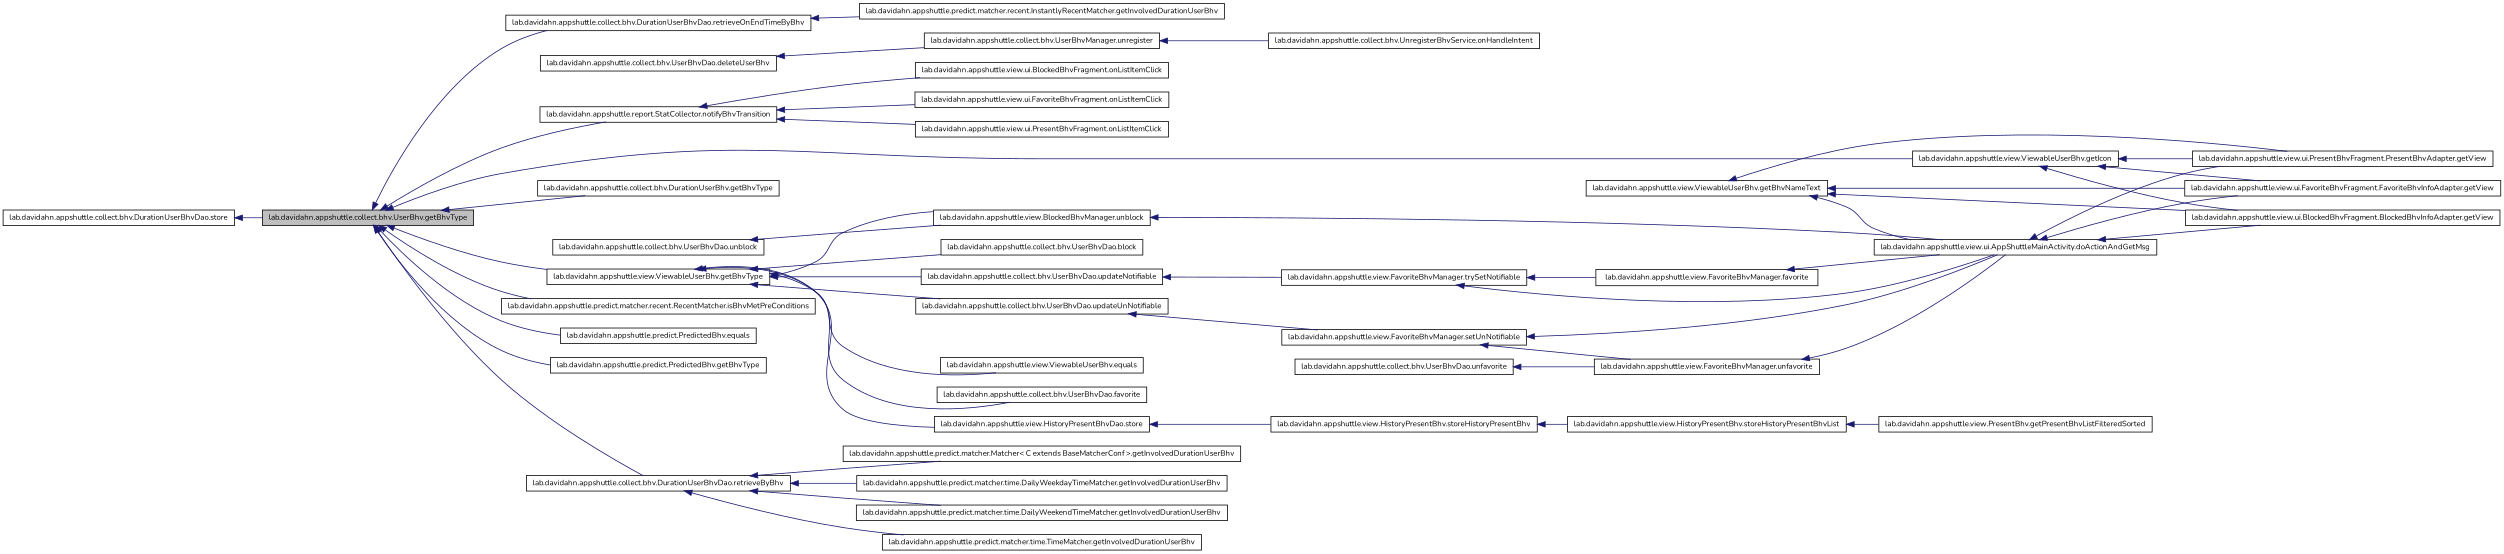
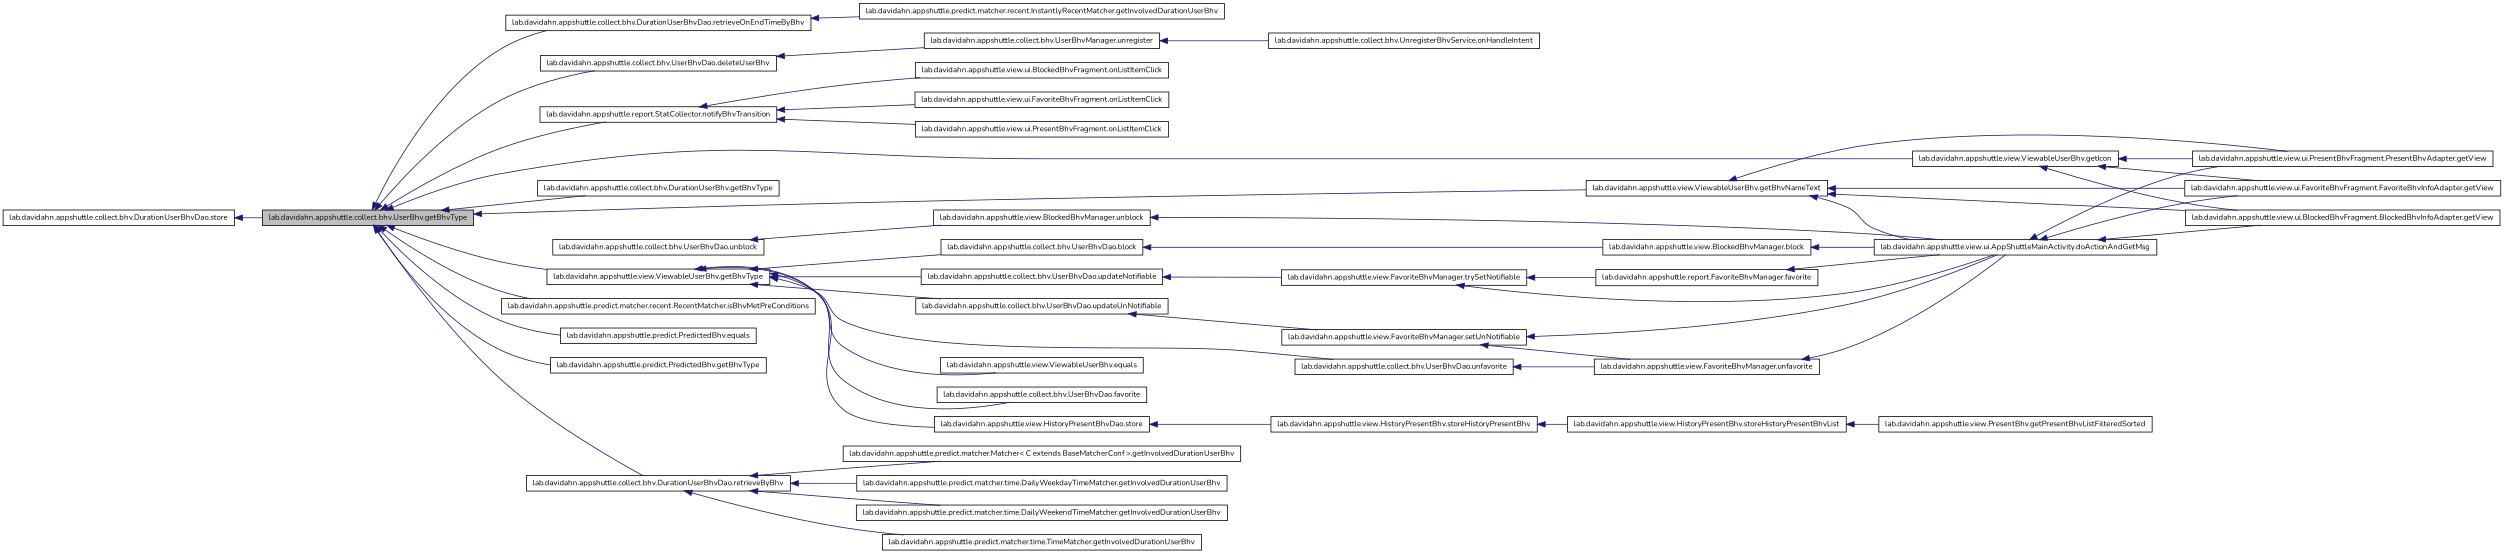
none -> (475, 116)
none -> (1034, 199)
(861, 225) -> (1047, 347)
none -> (1707, 247)
(1707, 278) -> (1707, 278)
